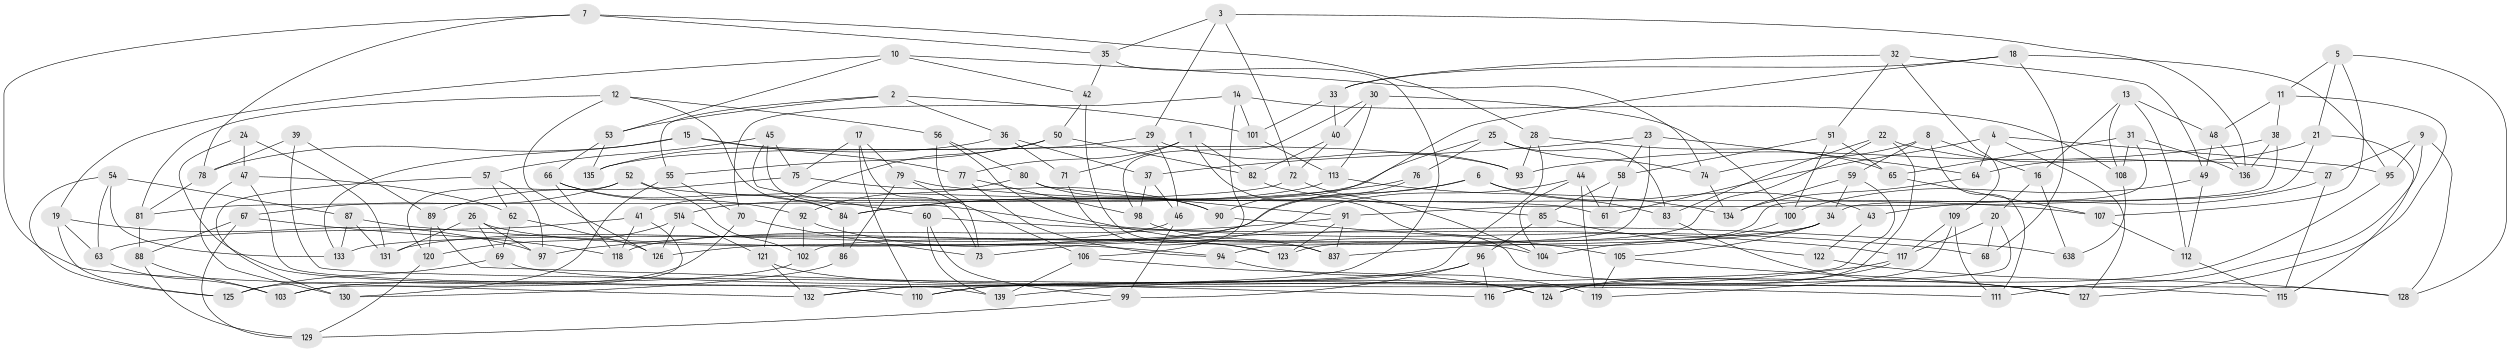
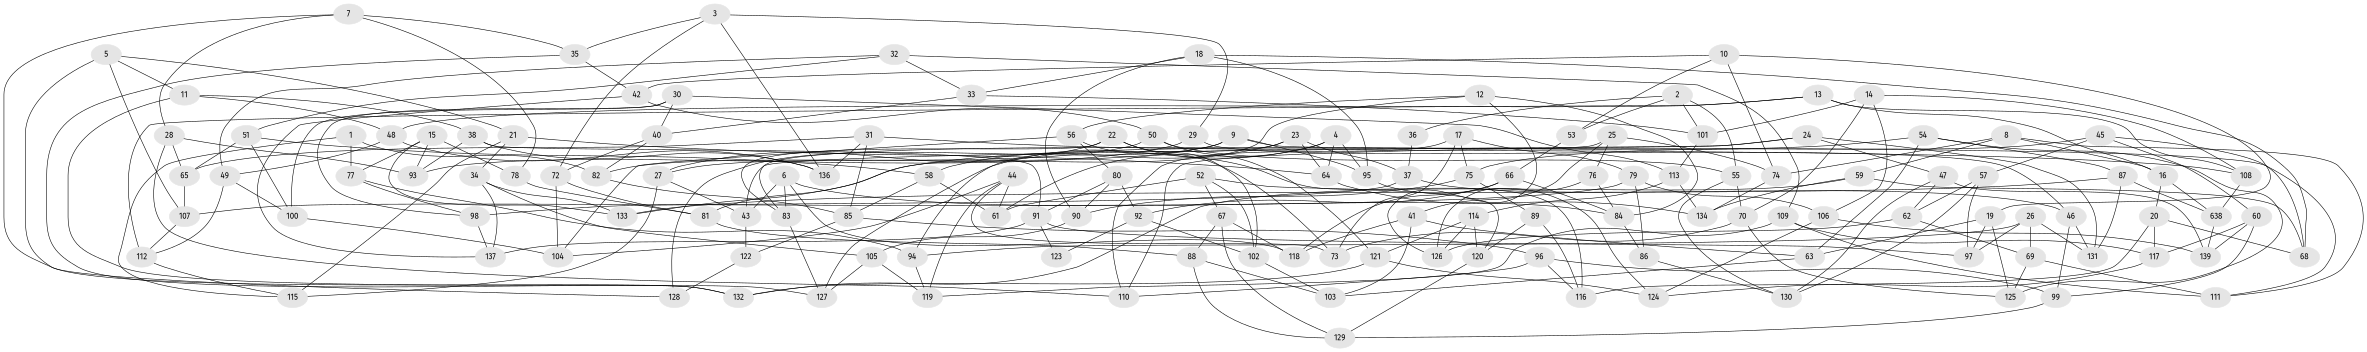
(296, 136) -> none
none -> (1256, 150)
(589, 176) -> none
(1065, 176) -> none
(1842, 196) -> (2134, 191)
(680, 217) -> (1474, 217)
(1745, 228) -> (859, 176)
(1334, 257) -> (490, 257)
(1452, 284) -> (2210, 241)
